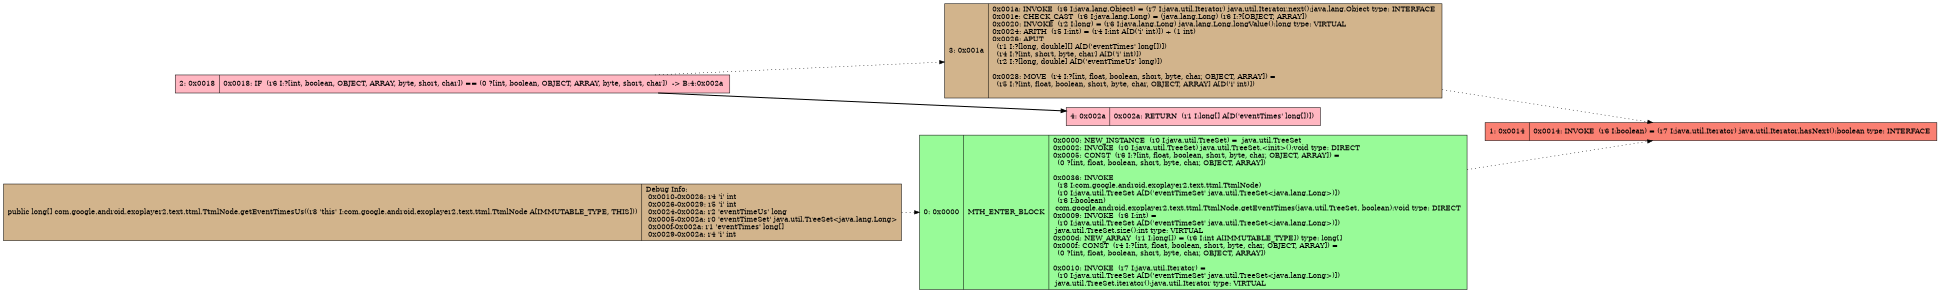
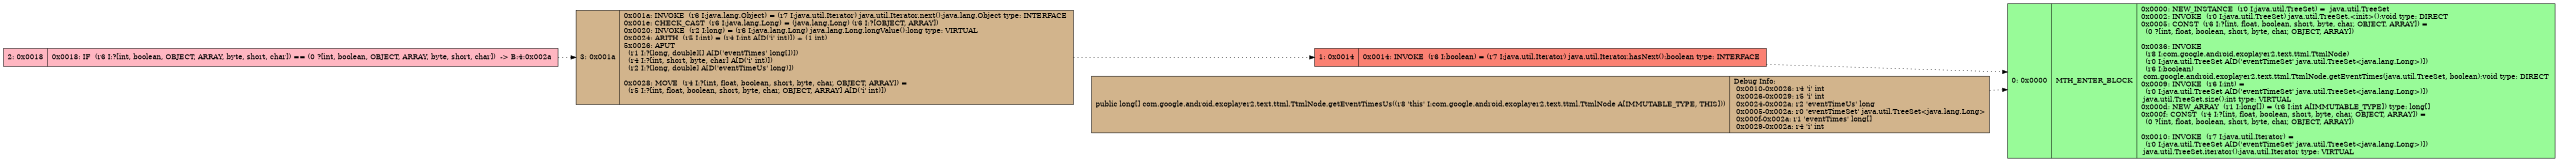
(1020, 39) -> (652, 46)
(1193, 117) -> none
(1557, 156) -> (1884, 68)
